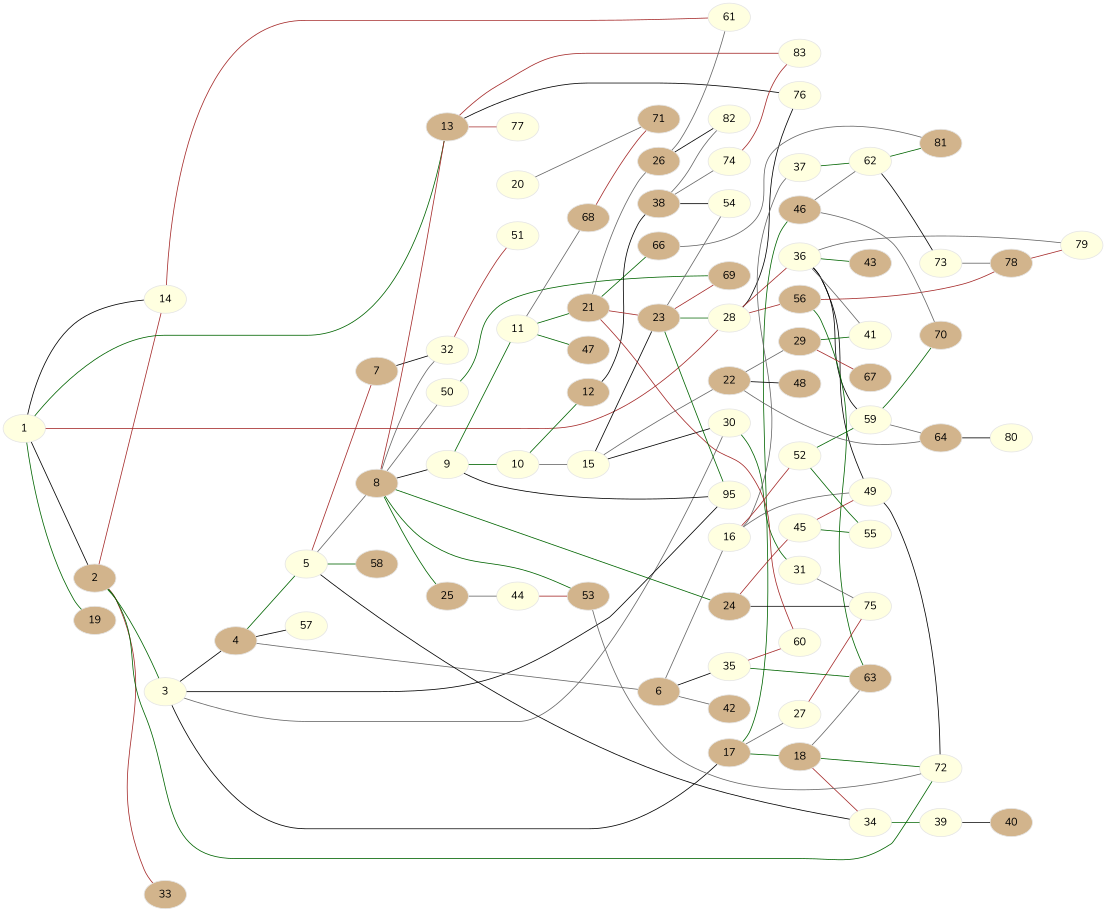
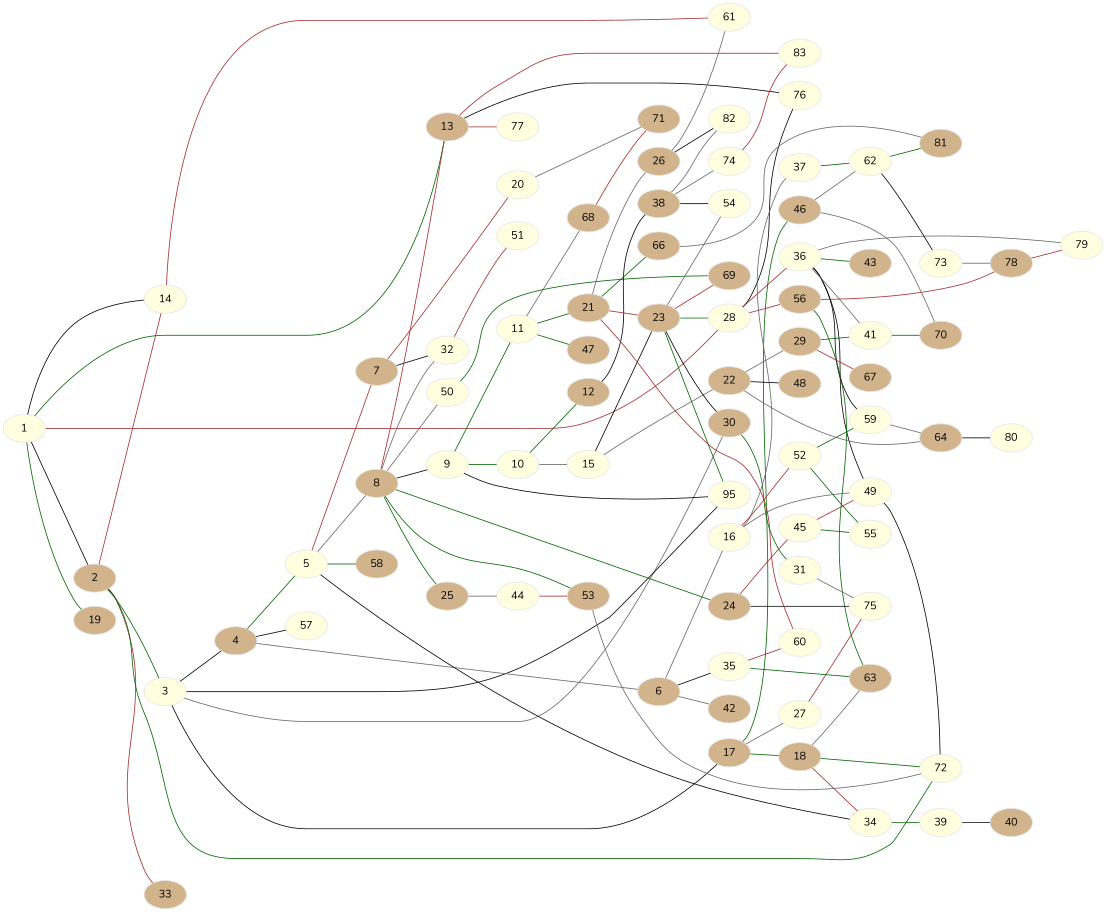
none -> (449, 279)
(908, 379) -> (906, 335)
(729, 423) -> (729, 423)
(659, 444) -> (689, 373)
